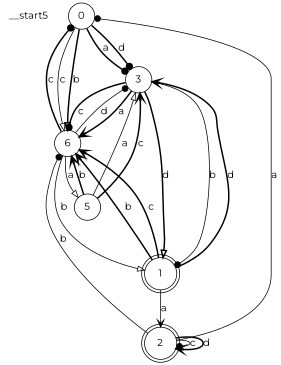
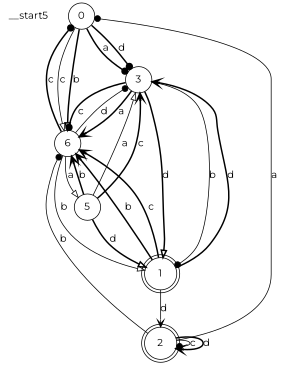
none -> (111, 246)
(164, 309) -> (164, 309)
